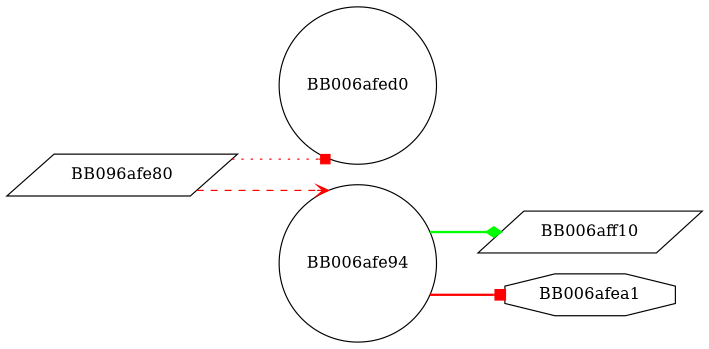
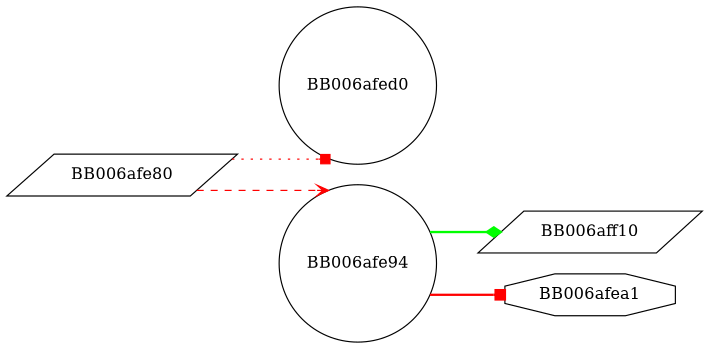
(122, 175) -> (122, 175)
